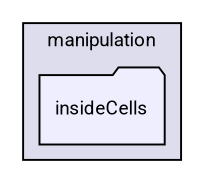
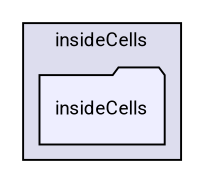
(102, 41) -> (102, 41)
